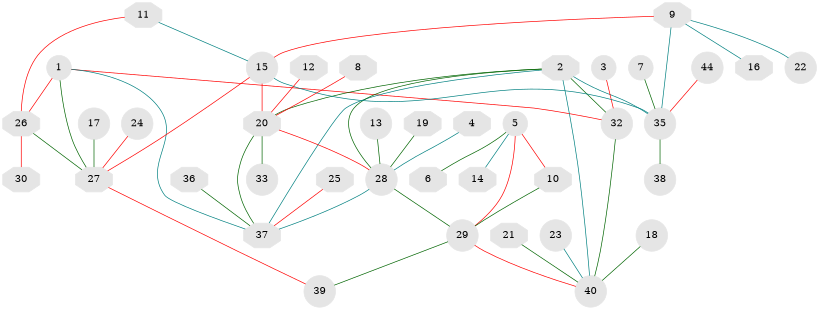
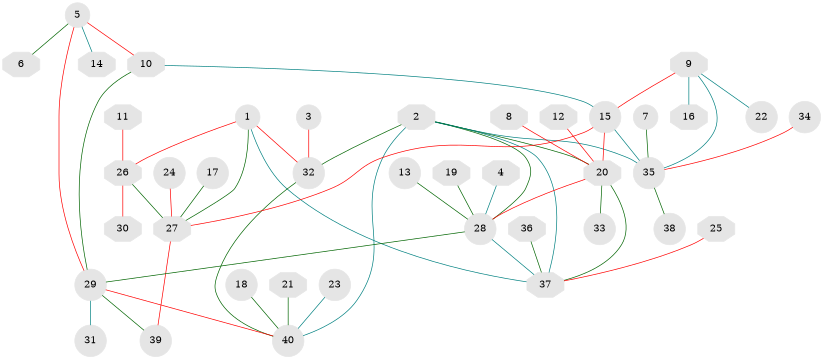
(203, 42) -> (381, 74)
(707, 68) -> (805, 117)
none -> (91, 341)
